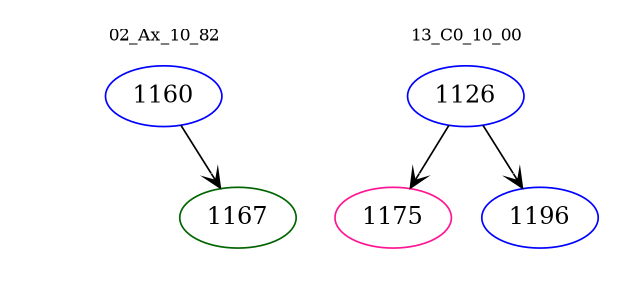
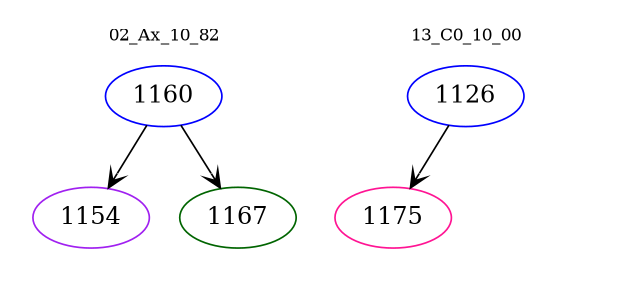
none -> (91, 218)
(540, 218) -> none
